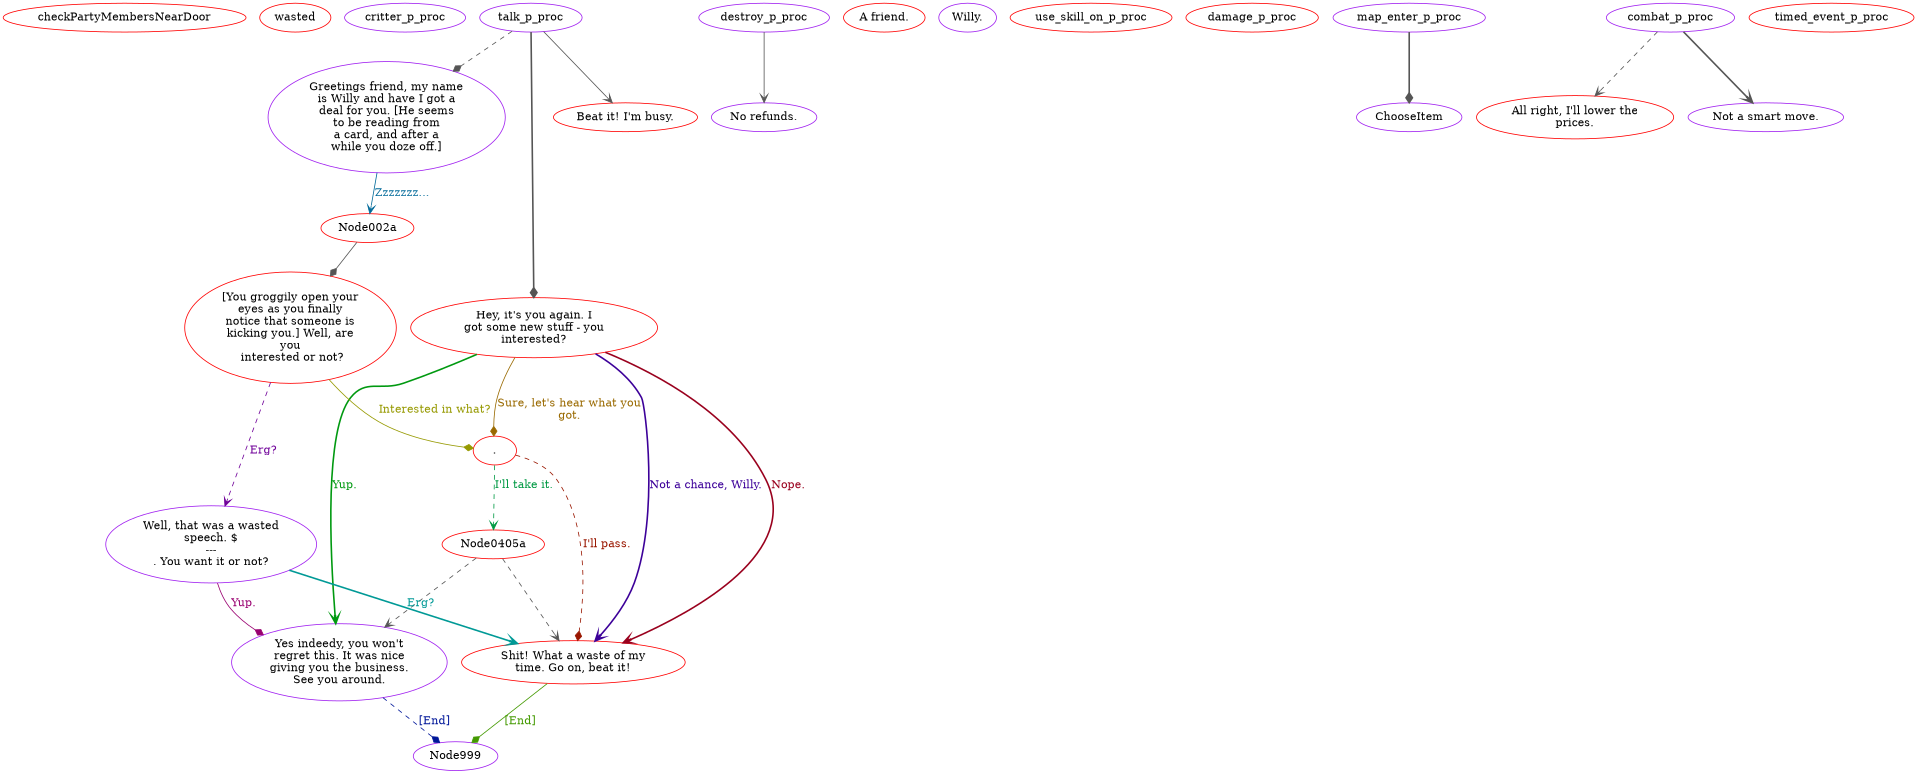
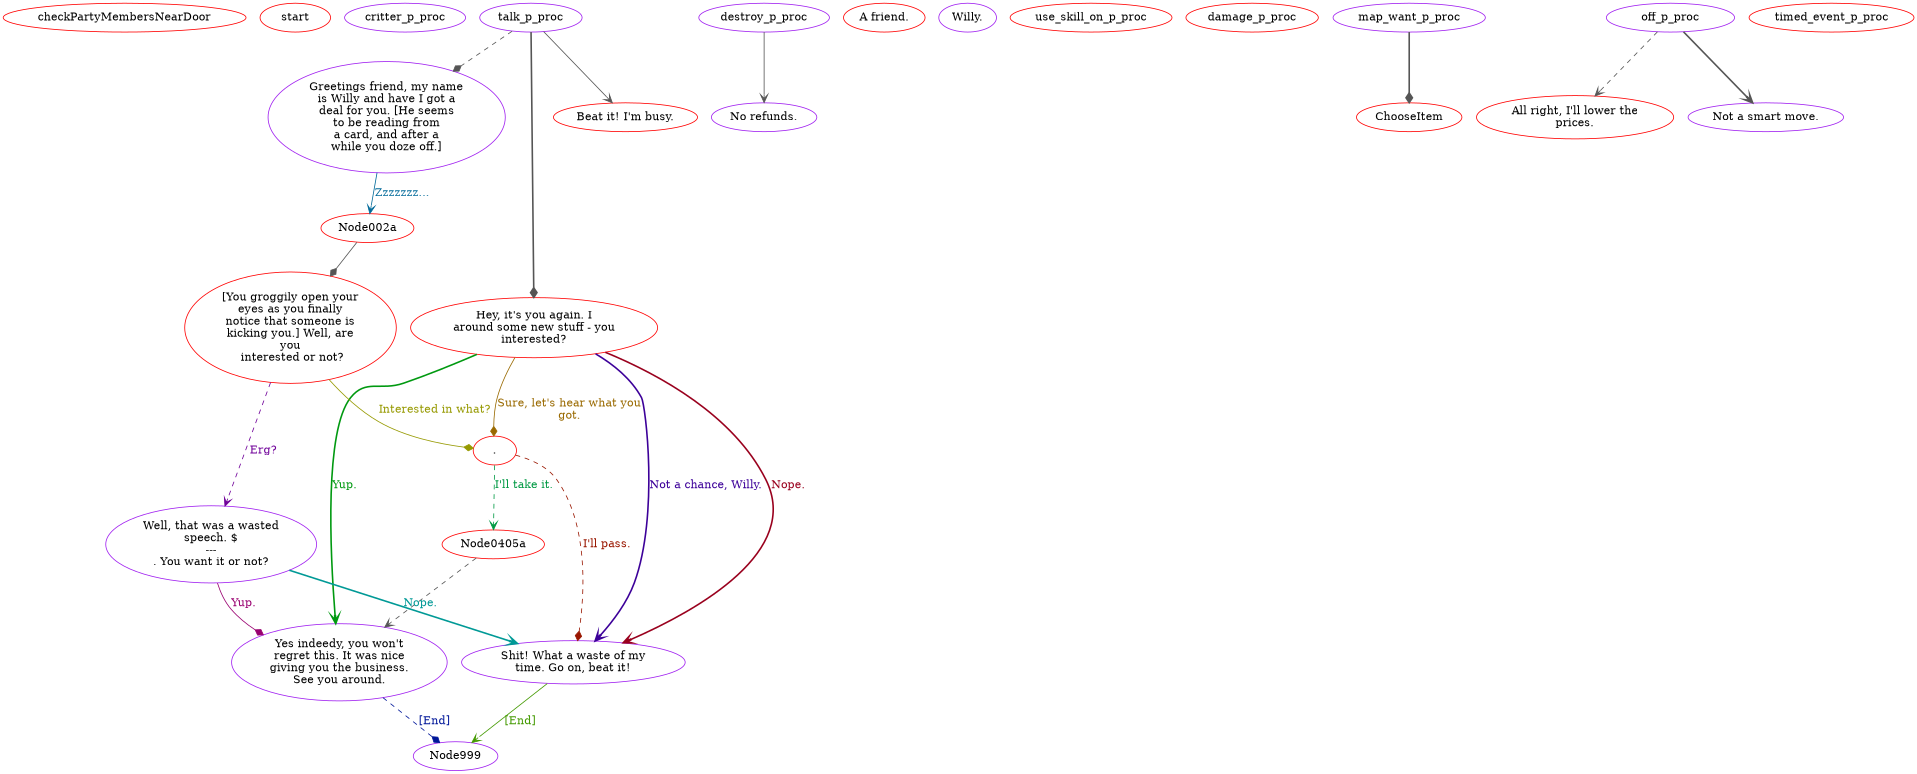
(295, 18) -> (295, 18)
(1409, 18) -> (1409, 18)
(1670, 18) -> (1670, 18)
(1409, 117) -> (1409, 117)
(534, 328) -> (534, 328)
(529, 596) -> none
(421, 603) -> (421, 603)
(573, 662) -> (573, 662)
(513, 710) -> (513, 710)
